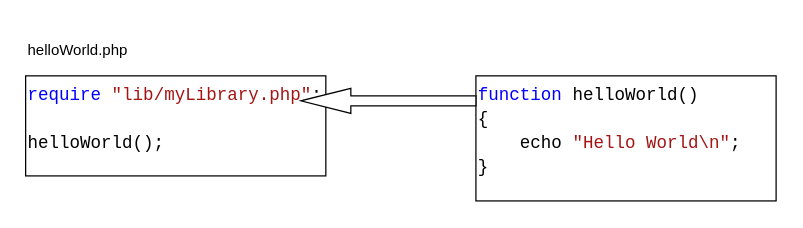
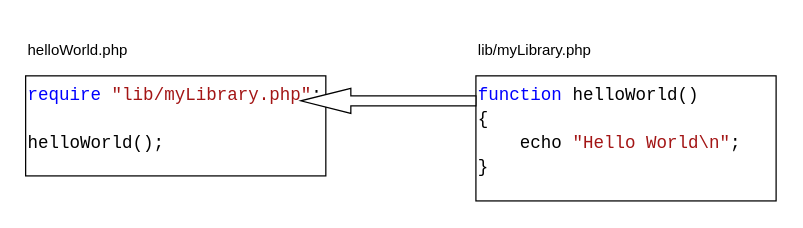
none -> (626, 51)
